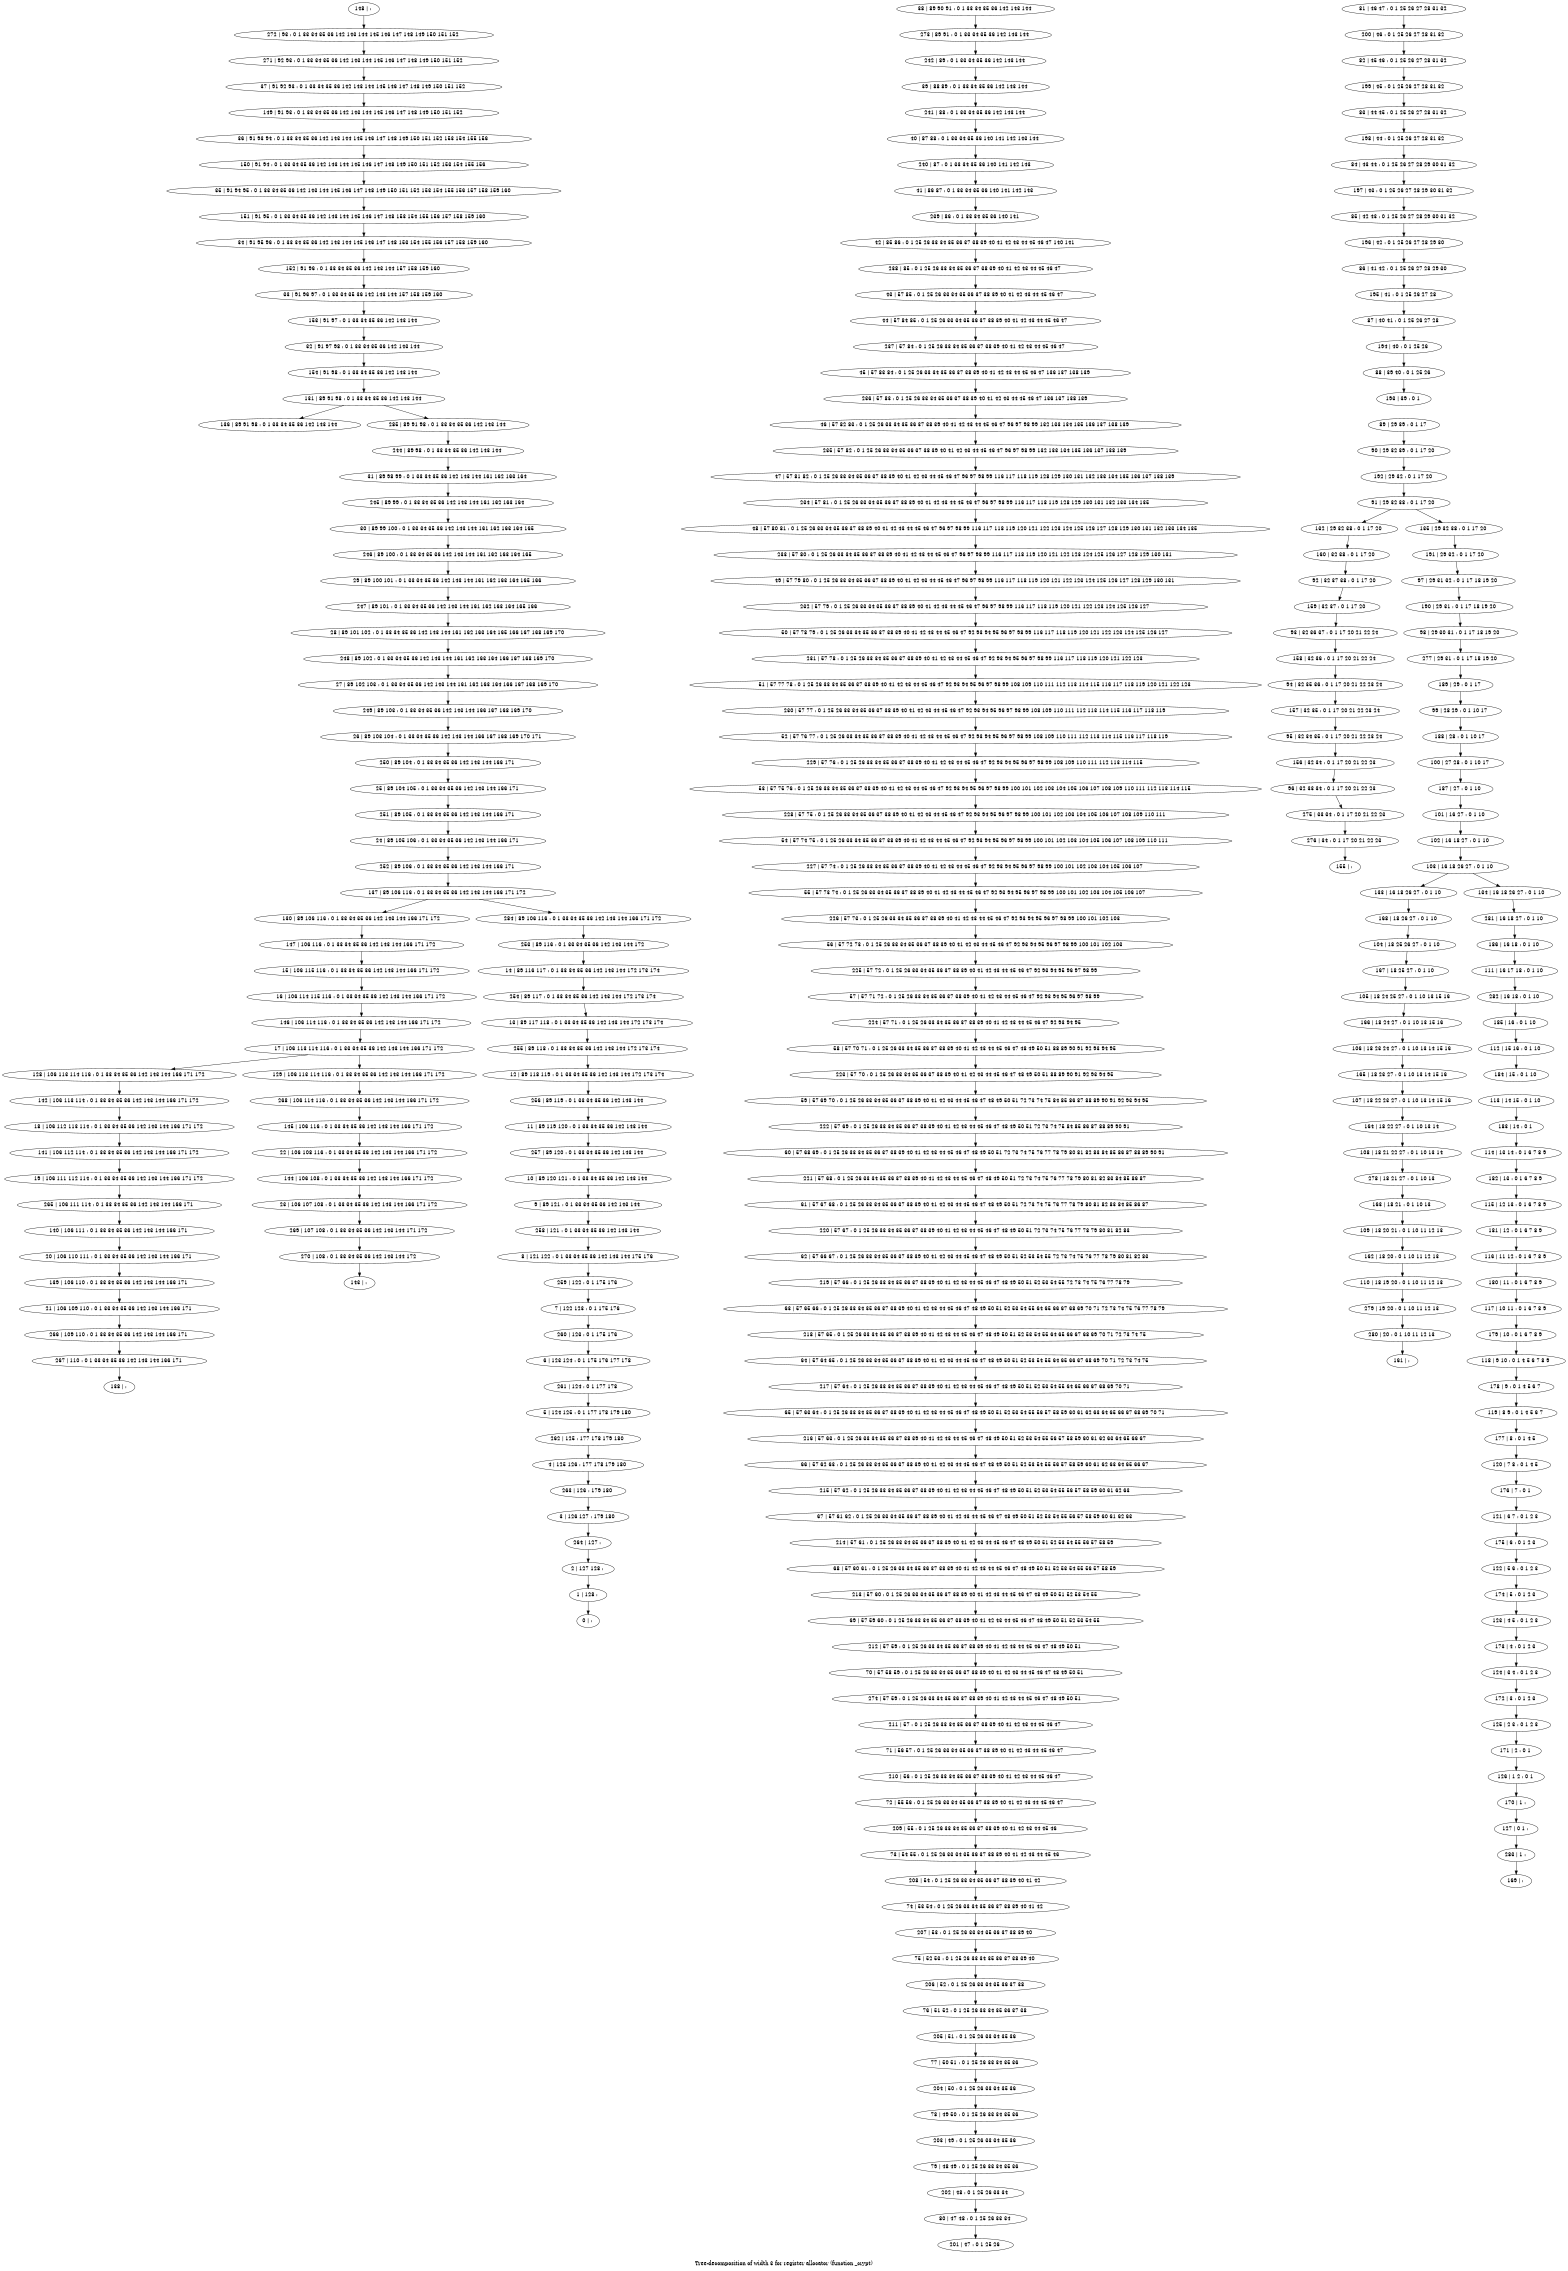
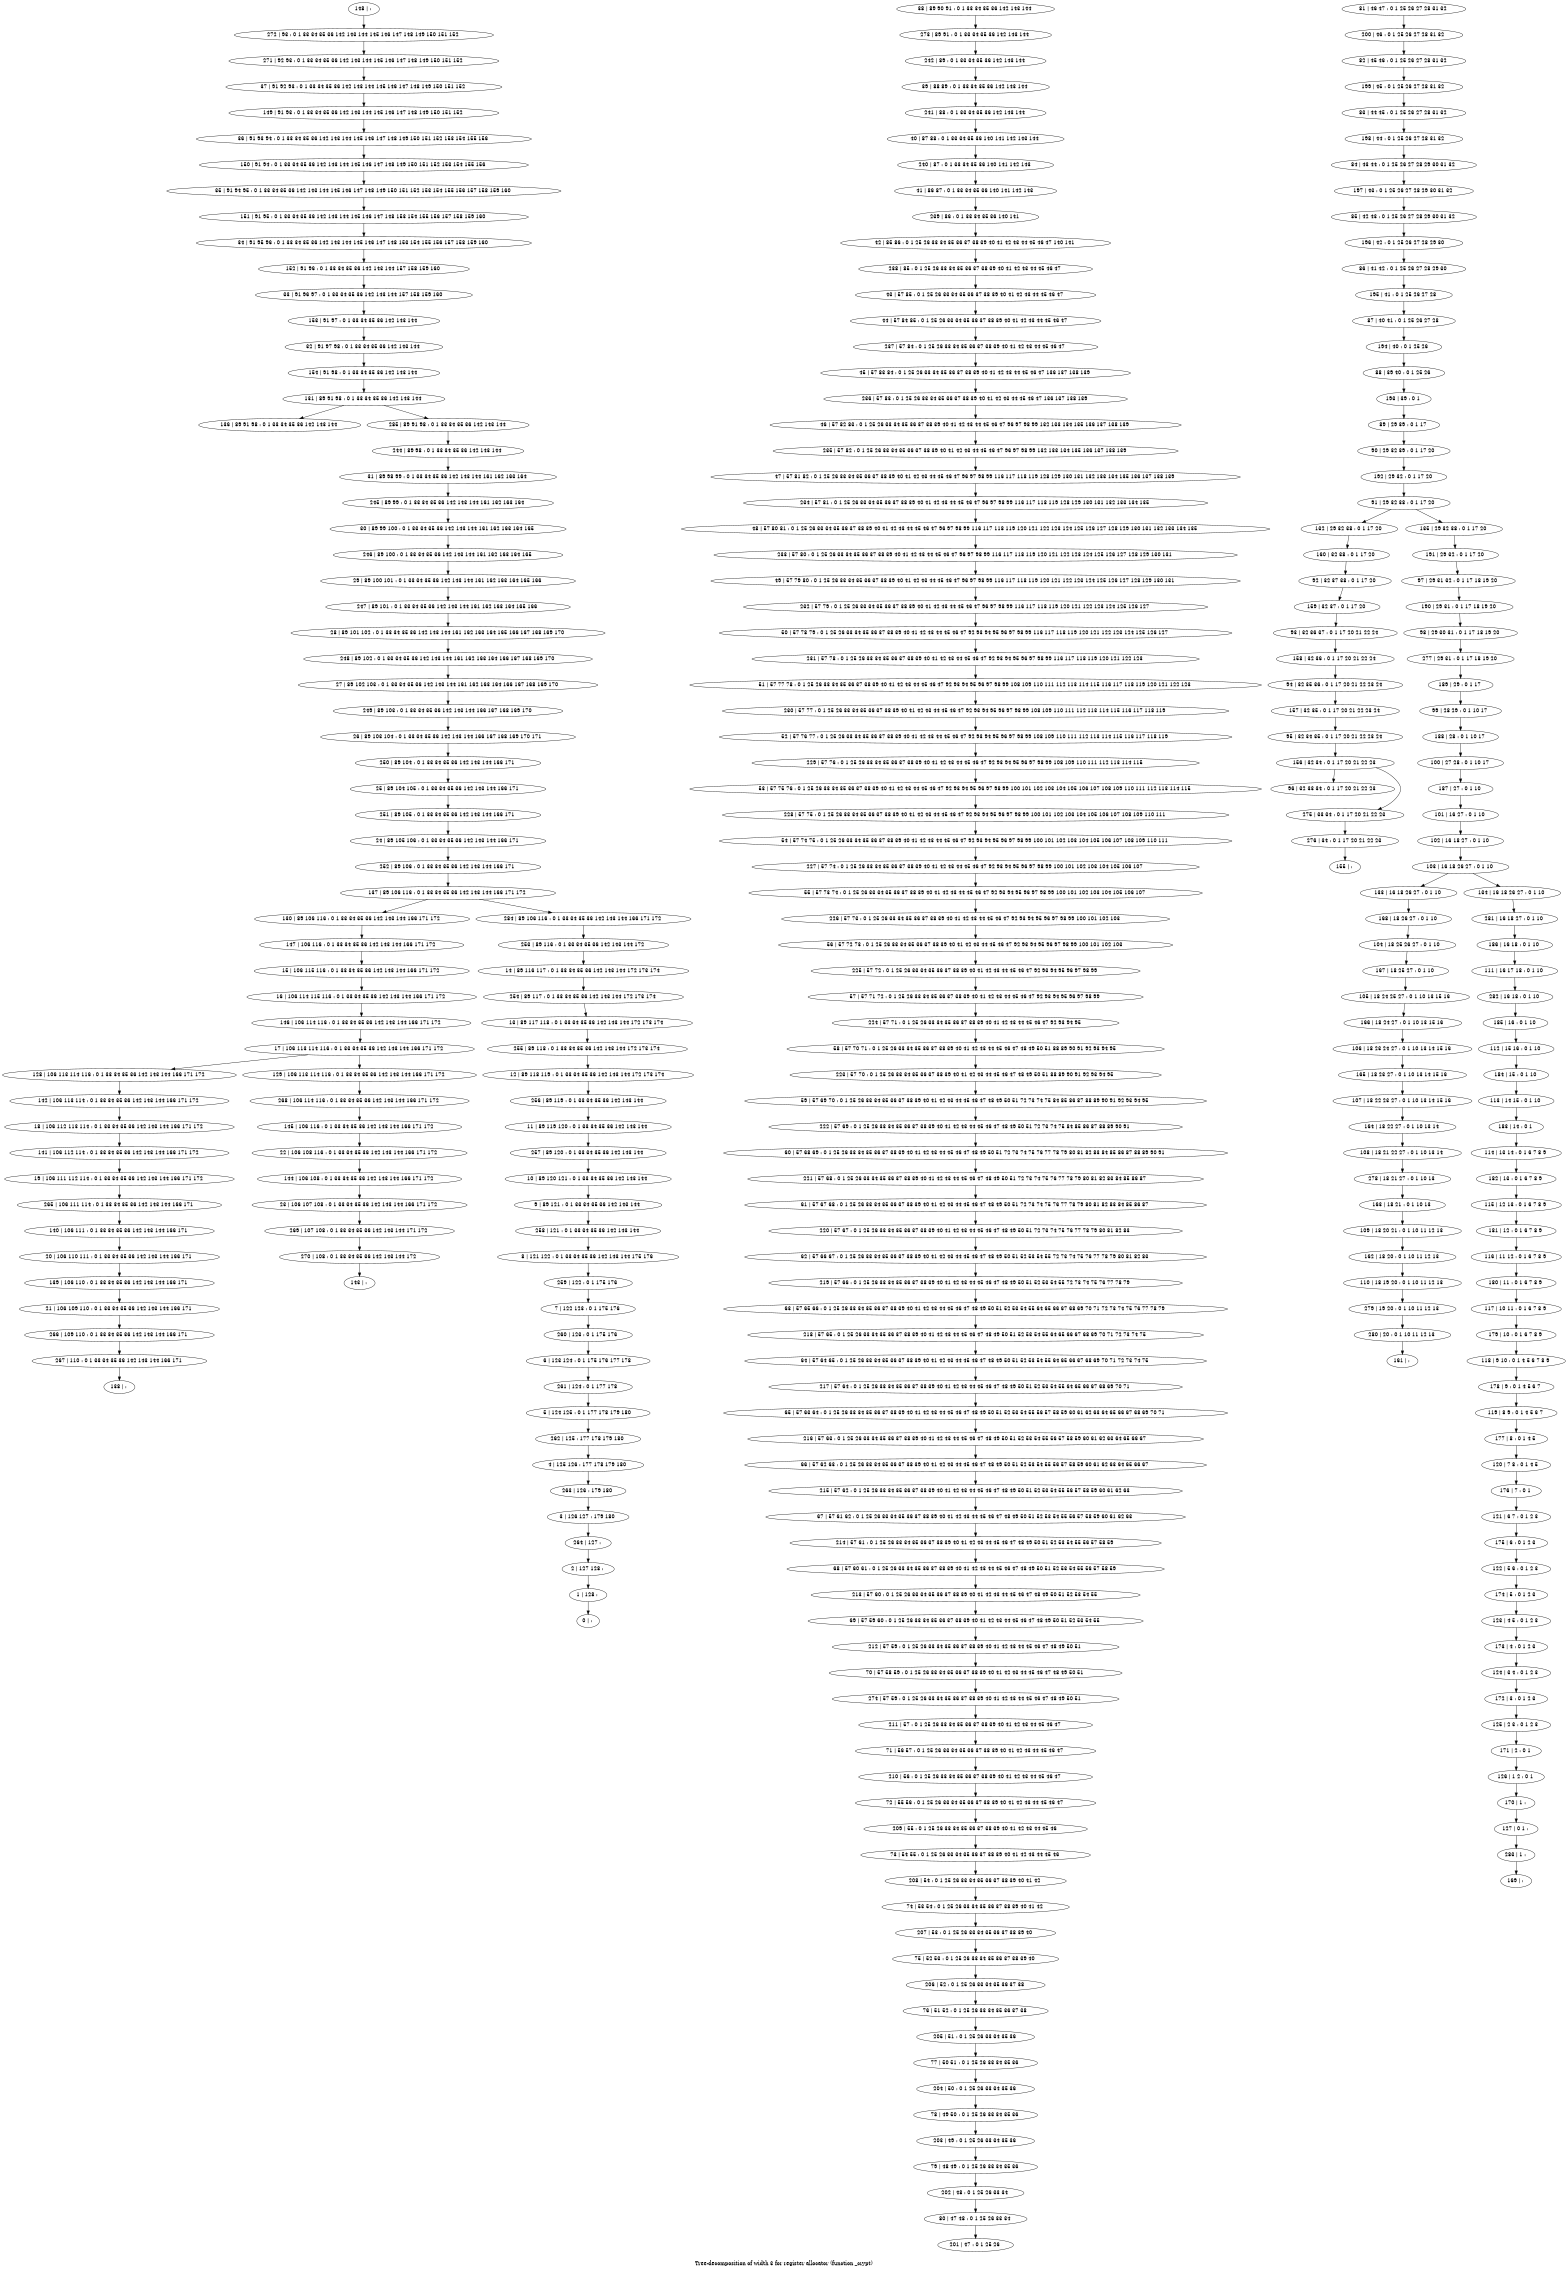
none -> (1404, 410)
(1338, 800) -> (1400, 786)
none -> (1516, 1086)
